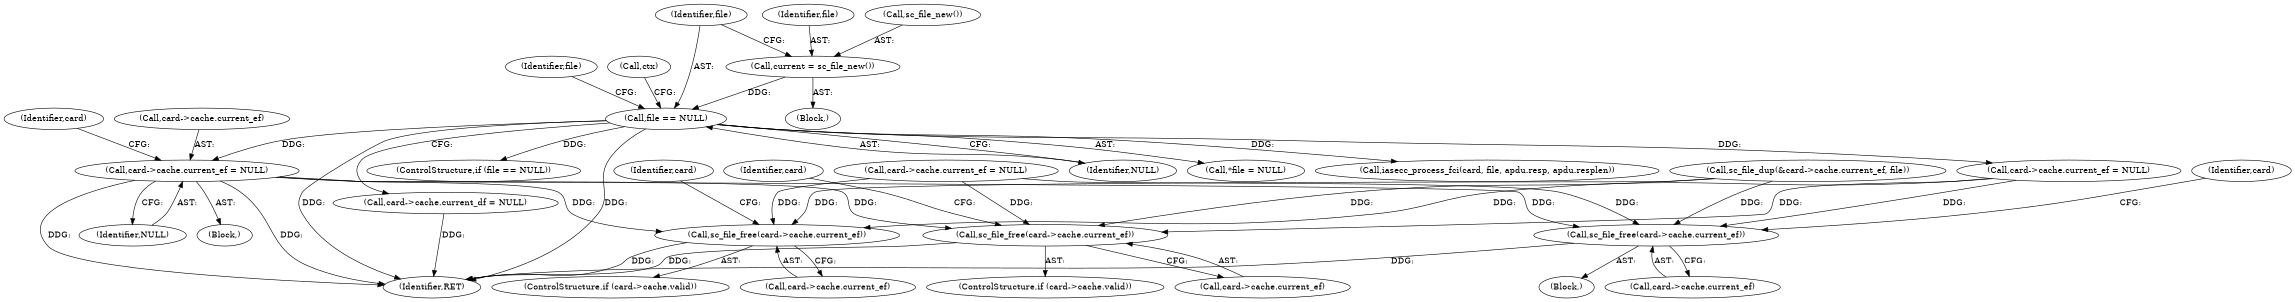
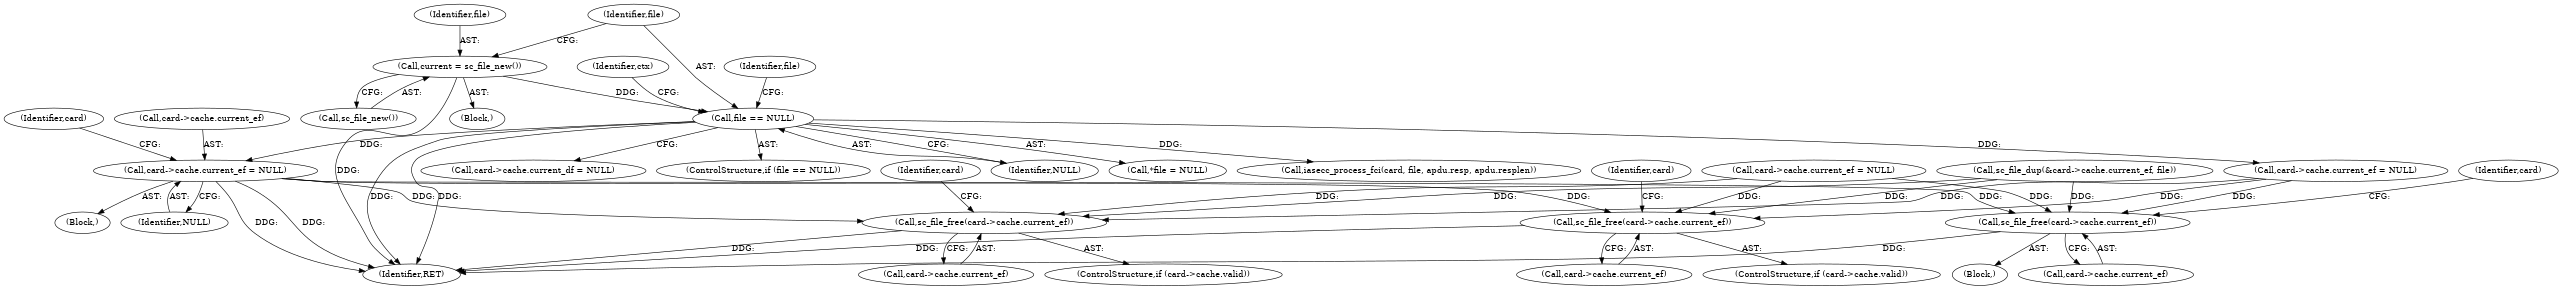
(639, 67) -> (623, 67)
none -> (372, 82)
(576, 145) -> (770, 145)
(439, 242) -> (354, 135)
